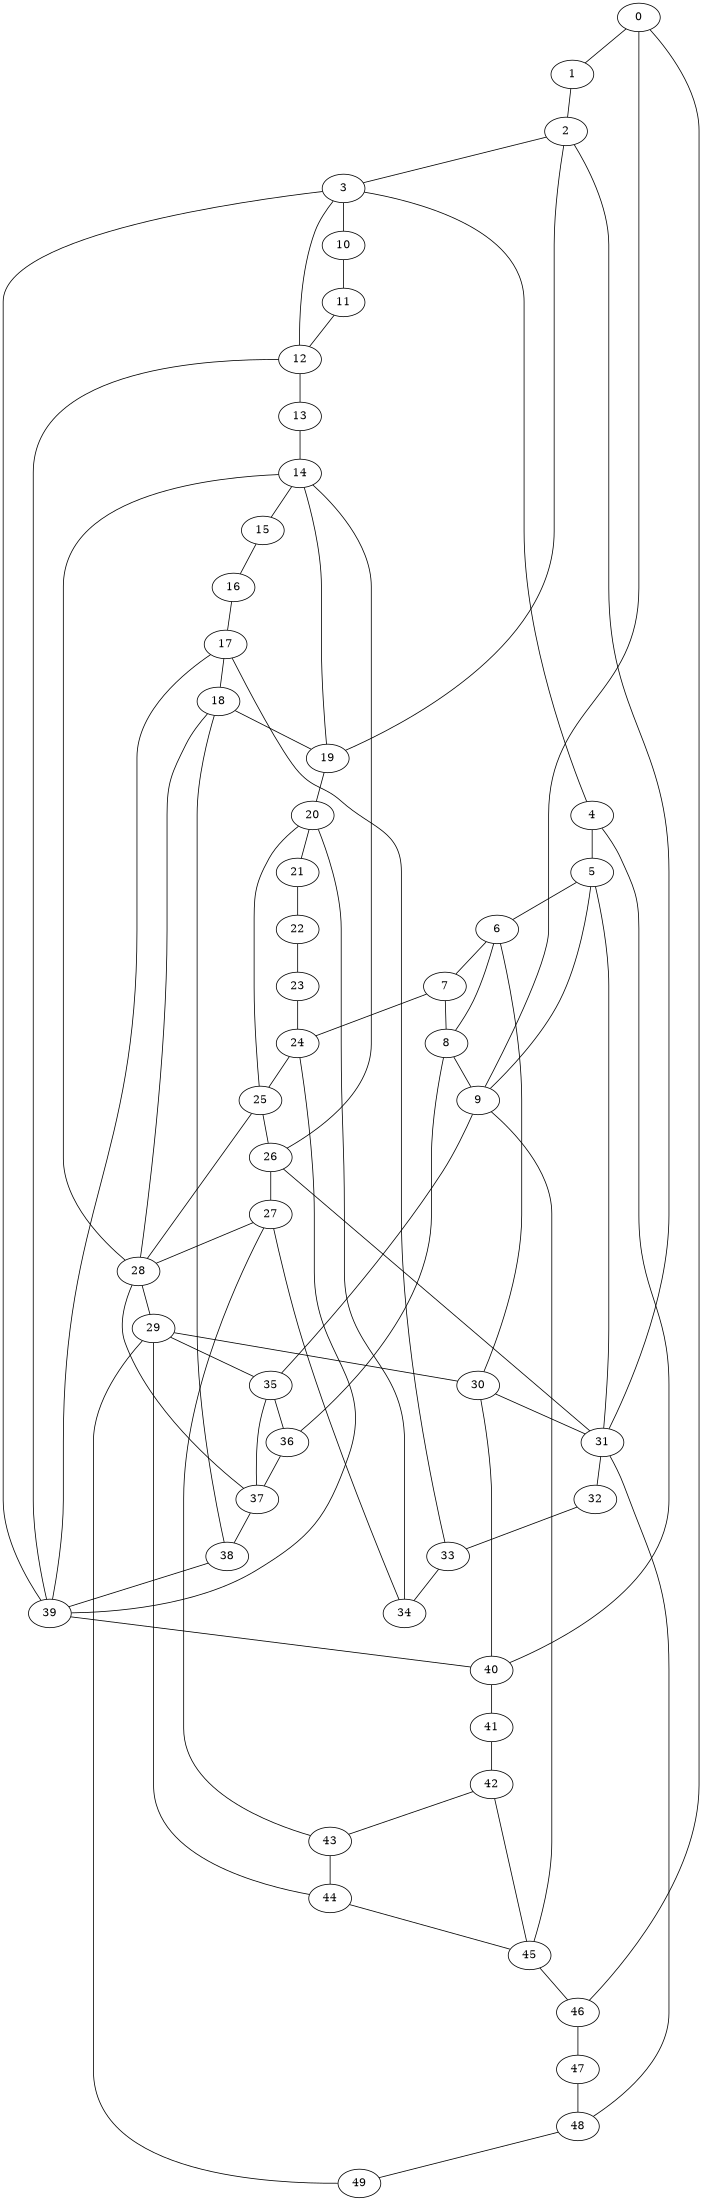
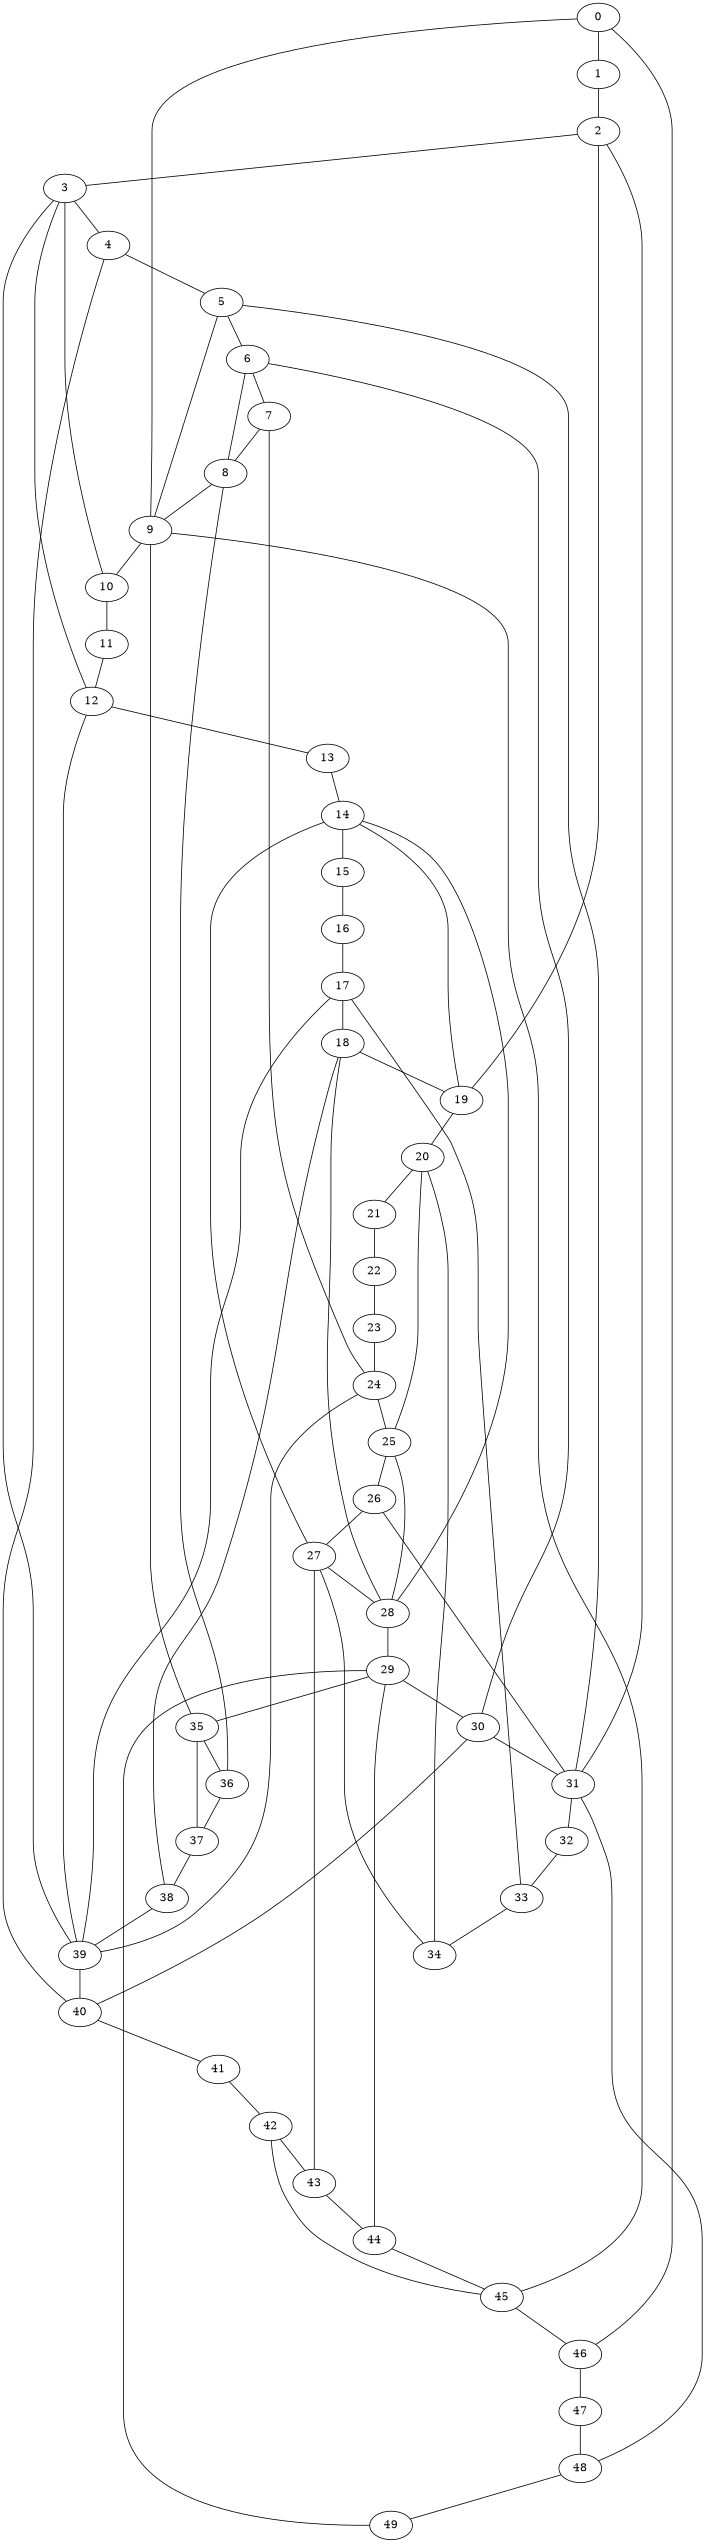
none -> (129, 559)
(371, 807) -> (211, 1162)
(160, 1405) -> none
